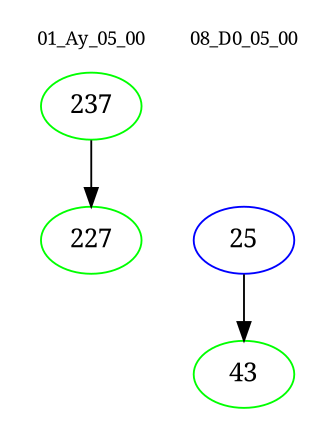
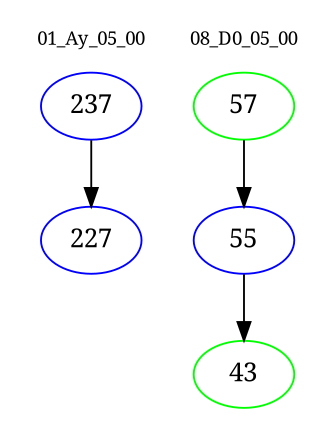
(91, 106) -> (91, 106)
none -> (244, 106)
(91, 240) -> (91, 240)
(244, 240) -> (244, 240)
